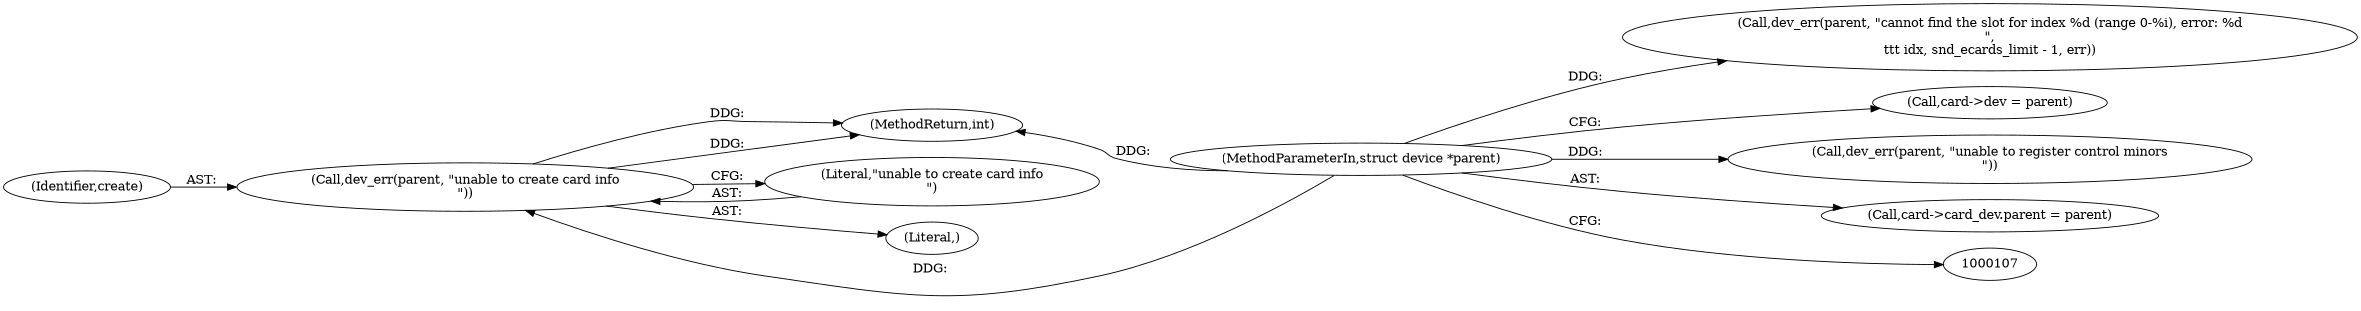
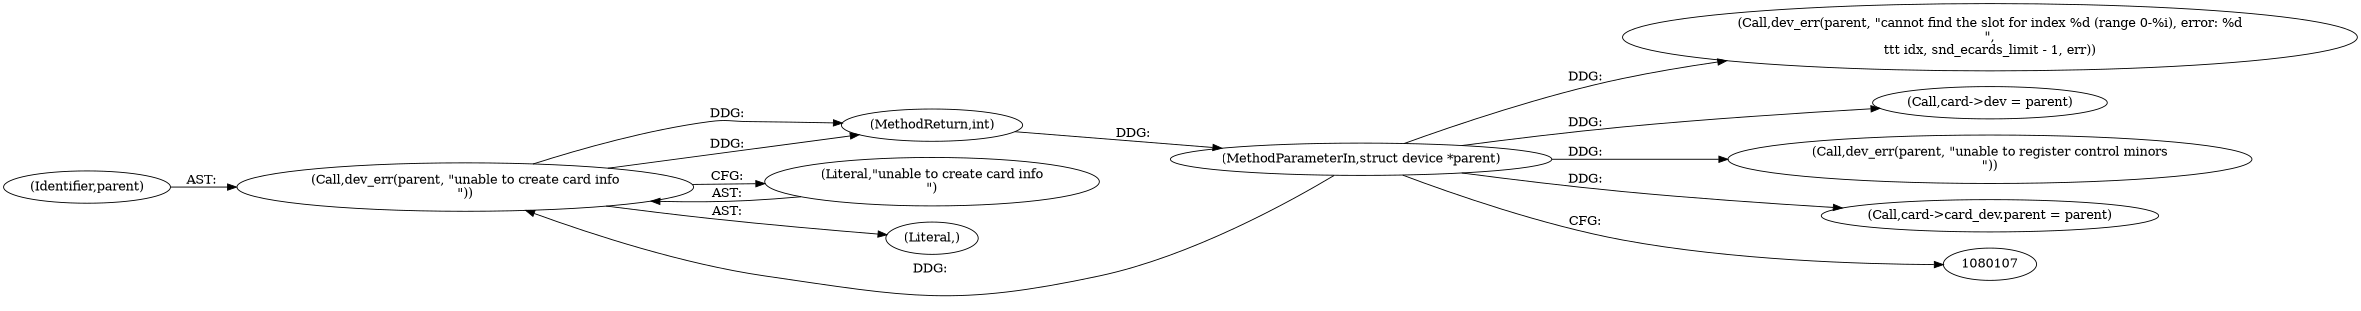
(1587, 123) -> (1587, 123)
(1124, 160) -> (1114, 140)
(1587, 179) -> (1587, 179)
(87, 187) -> (87, 187)
(1990, 264) -> (1990, 264)
